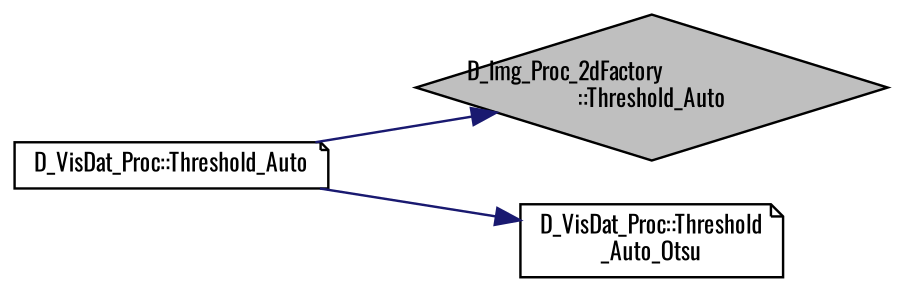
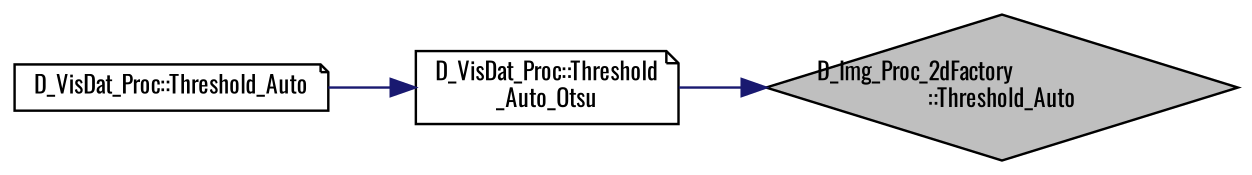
(394, 129) -> (710, 88)
